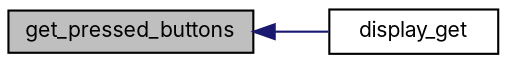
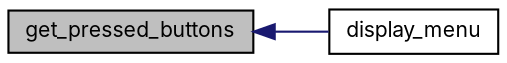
(414, 32) -> (414, 32)
